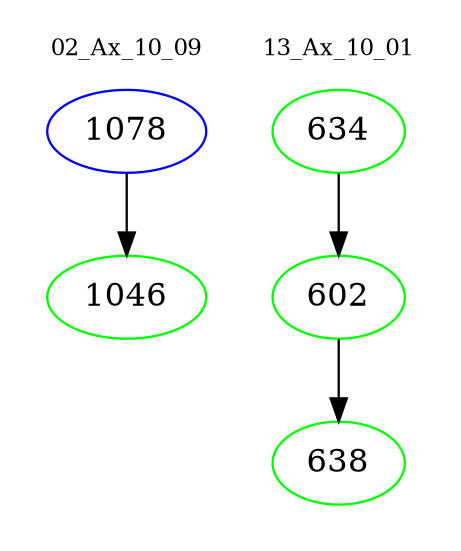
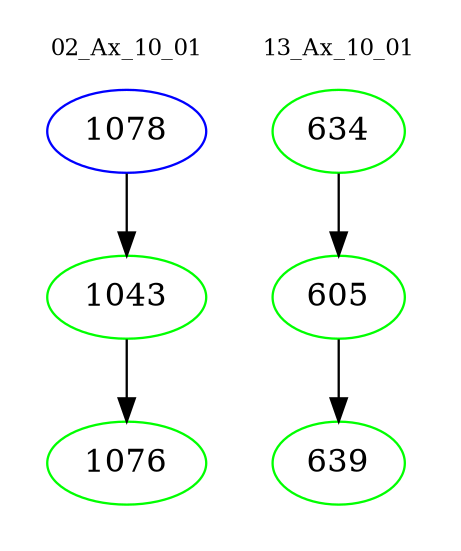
(127, 50) -> (127, 50)
(127, 297) -> (127, 297)
(339, 297) -> (339, 297)
none -> (127, 463)
(339, 463) -> (339, 463)
